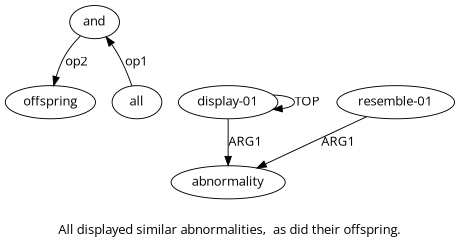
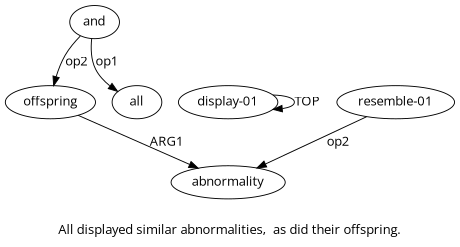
(123, 65) -> (94, 65)
(228, 138) -> (134, 140)
(338, 142) -> (338, 142)
